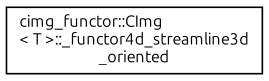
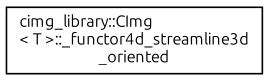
(134, 40) -> (134, 40)
